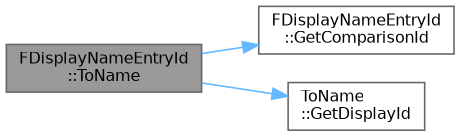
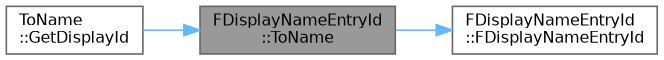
(356, 30) -> (555, 30)
(237, 88) -> (164, 30)
